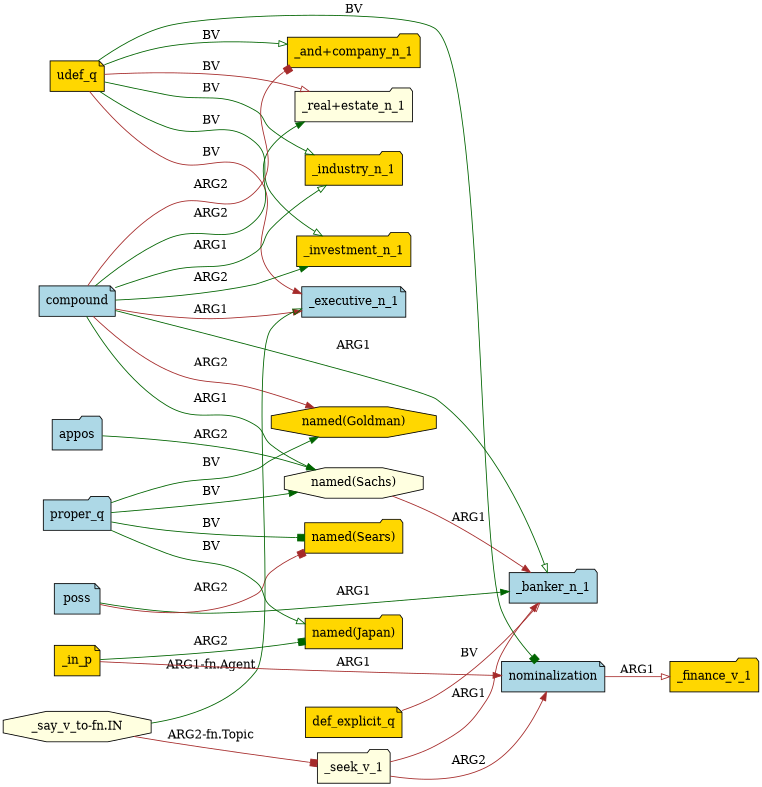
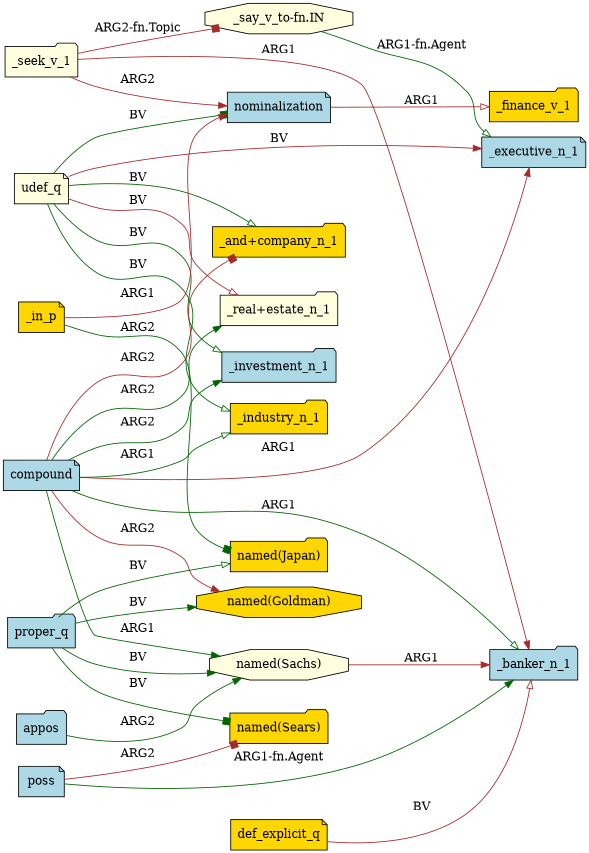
(77, 76) -> (41, 189)
(354, 251) -> (279, 367)
(354, 592) -> (279, 757)
(221, 750) -> (144, 41)
